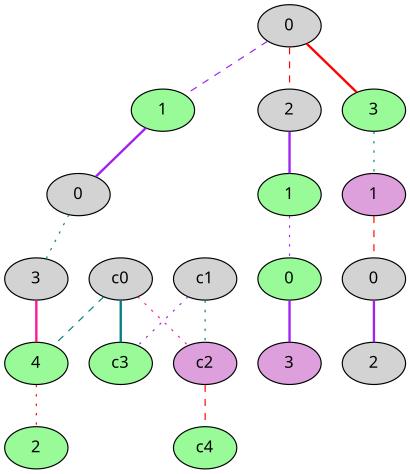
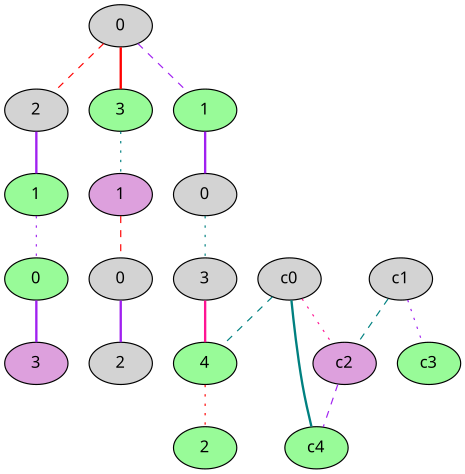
(121, 321) -> (299, 364)
(205, 321) -> (373, 321)
(205, 406) -> (331, 406)
